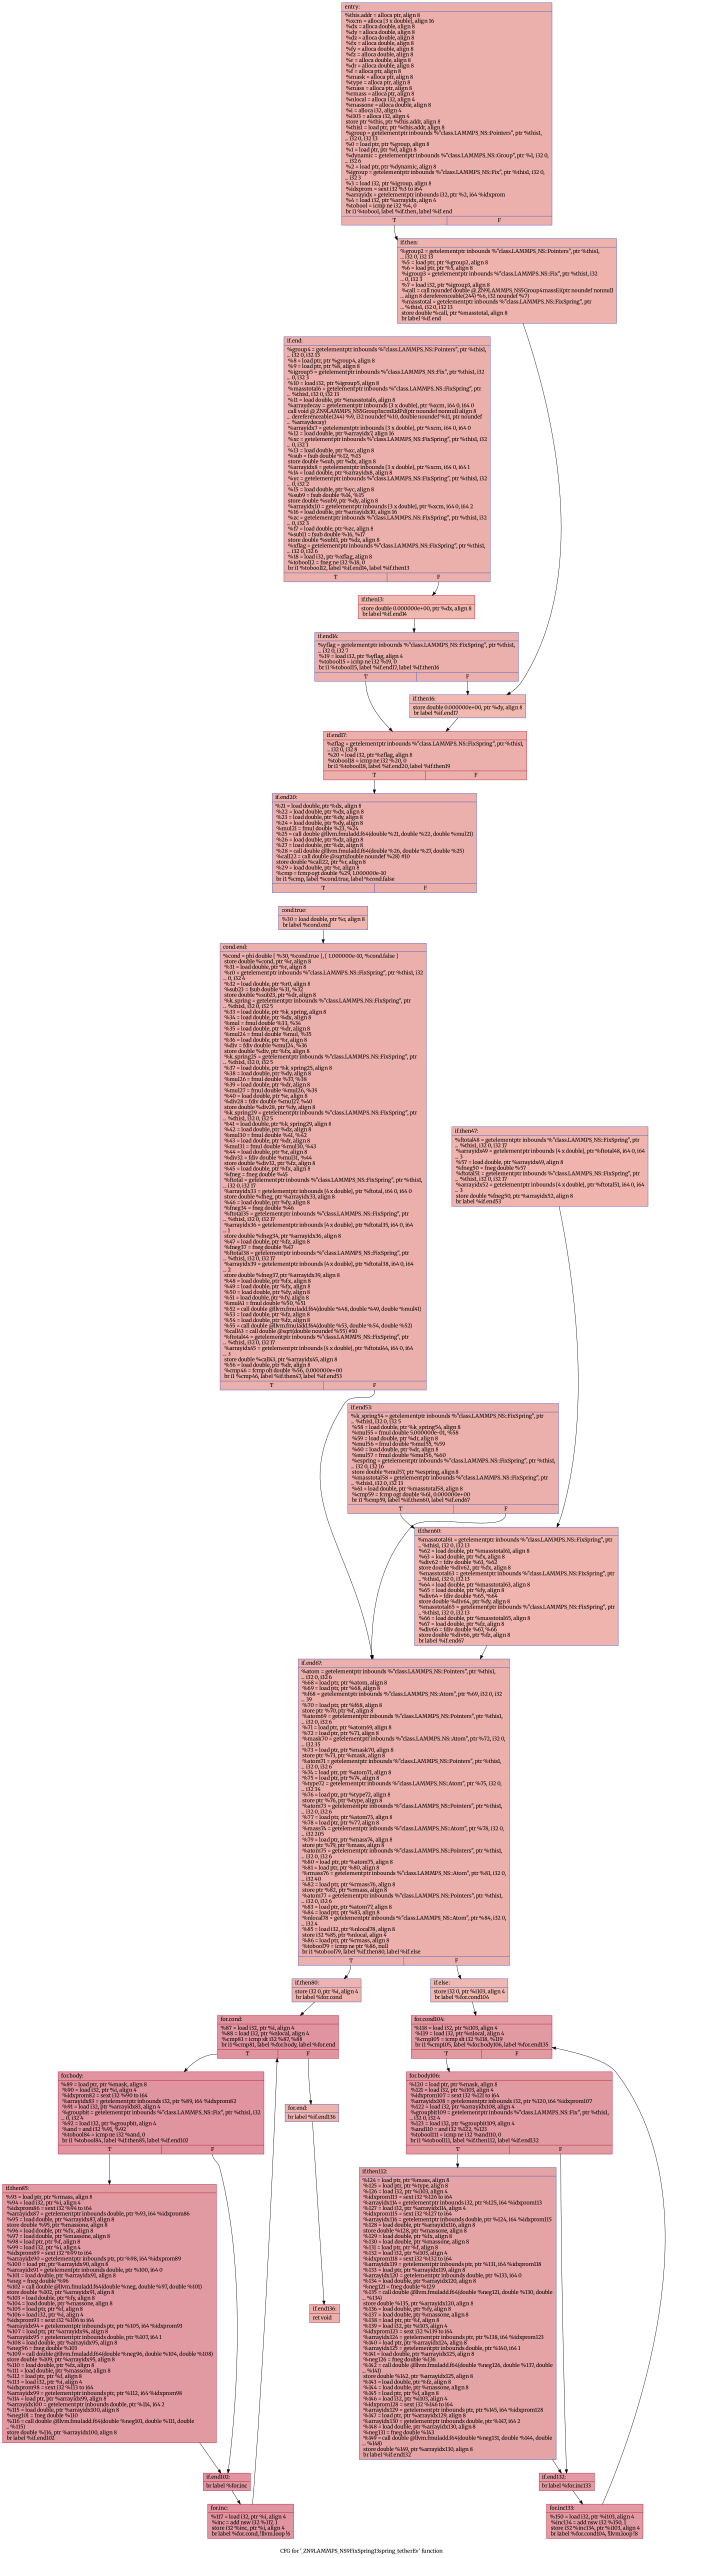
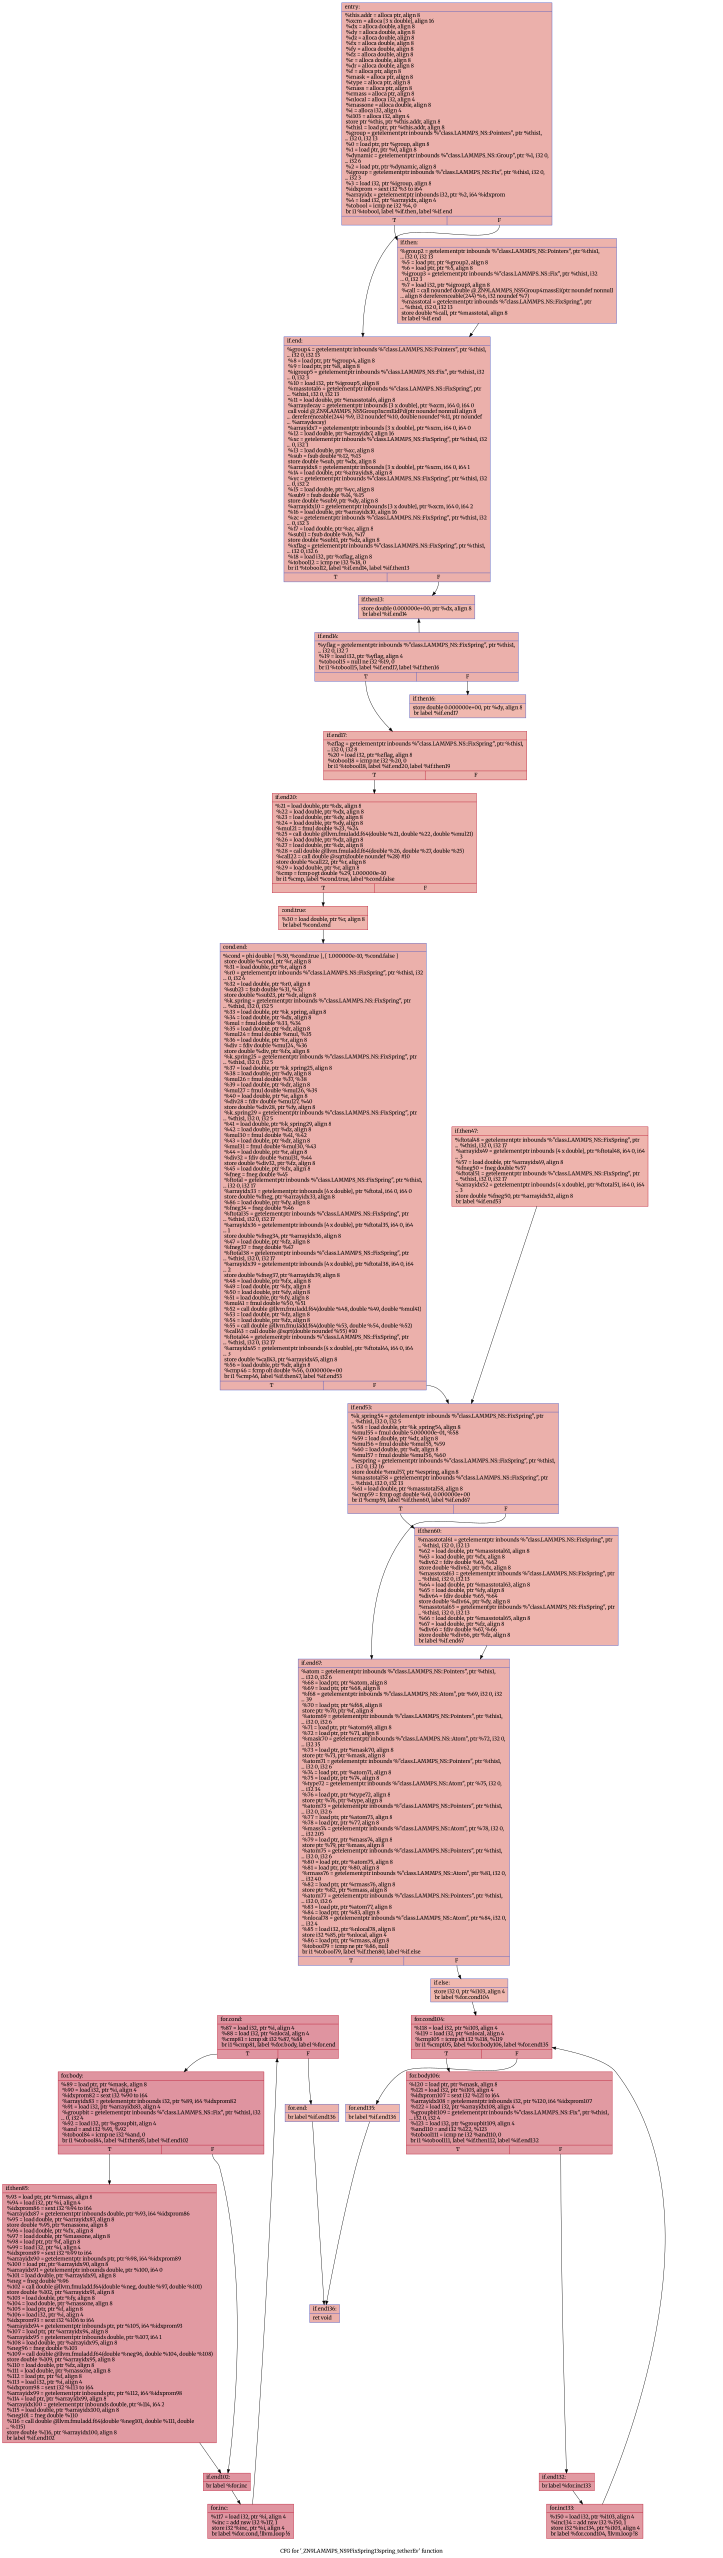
none -> (398, 237)
(560, 512) -> (475, 328)
(326, 563) -> (327, 563)
(417, 607) -> (417, 607)
(414, 624) -> (419, 627)
(357, 662) -> (356, 662)
(453, 723) -> none
(374, 843) -> (374, 843)
none -> (323, 898)
(323, 918) -> (323, 918)
(550, 1167) -> (550, 1167)
(267, 1203) -> (267, 1203)
(578, 1365) -> (505, 1303)
(326, 1512) -> (439, 1390)
(327, 1990) -> none
none -> (372, 2113)
(325, 2314) -> (325, 2314)
(458, 2314) -> none
